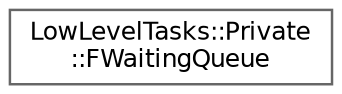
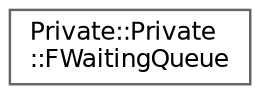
(171, 47) -> (130, 47)
